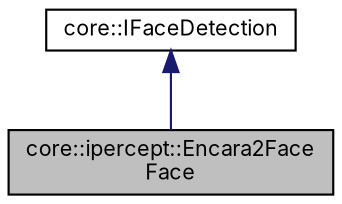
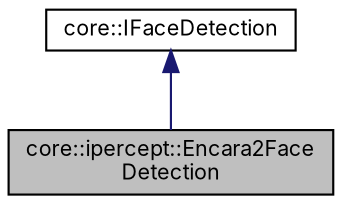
(171, 162) -> (171, 162)
